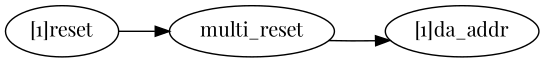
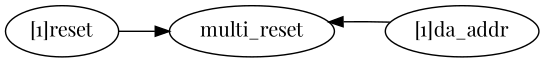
(352, 41) -> (367, 22)
